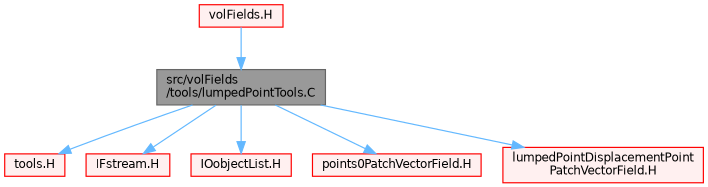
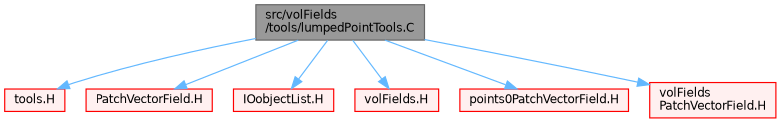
(241, 42) -> (367, 60)
(128, 165) -> (149, 100)
(603, 165) -> (713, 100)
